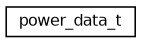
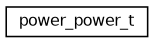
(71, 22) -> (77, 22)
